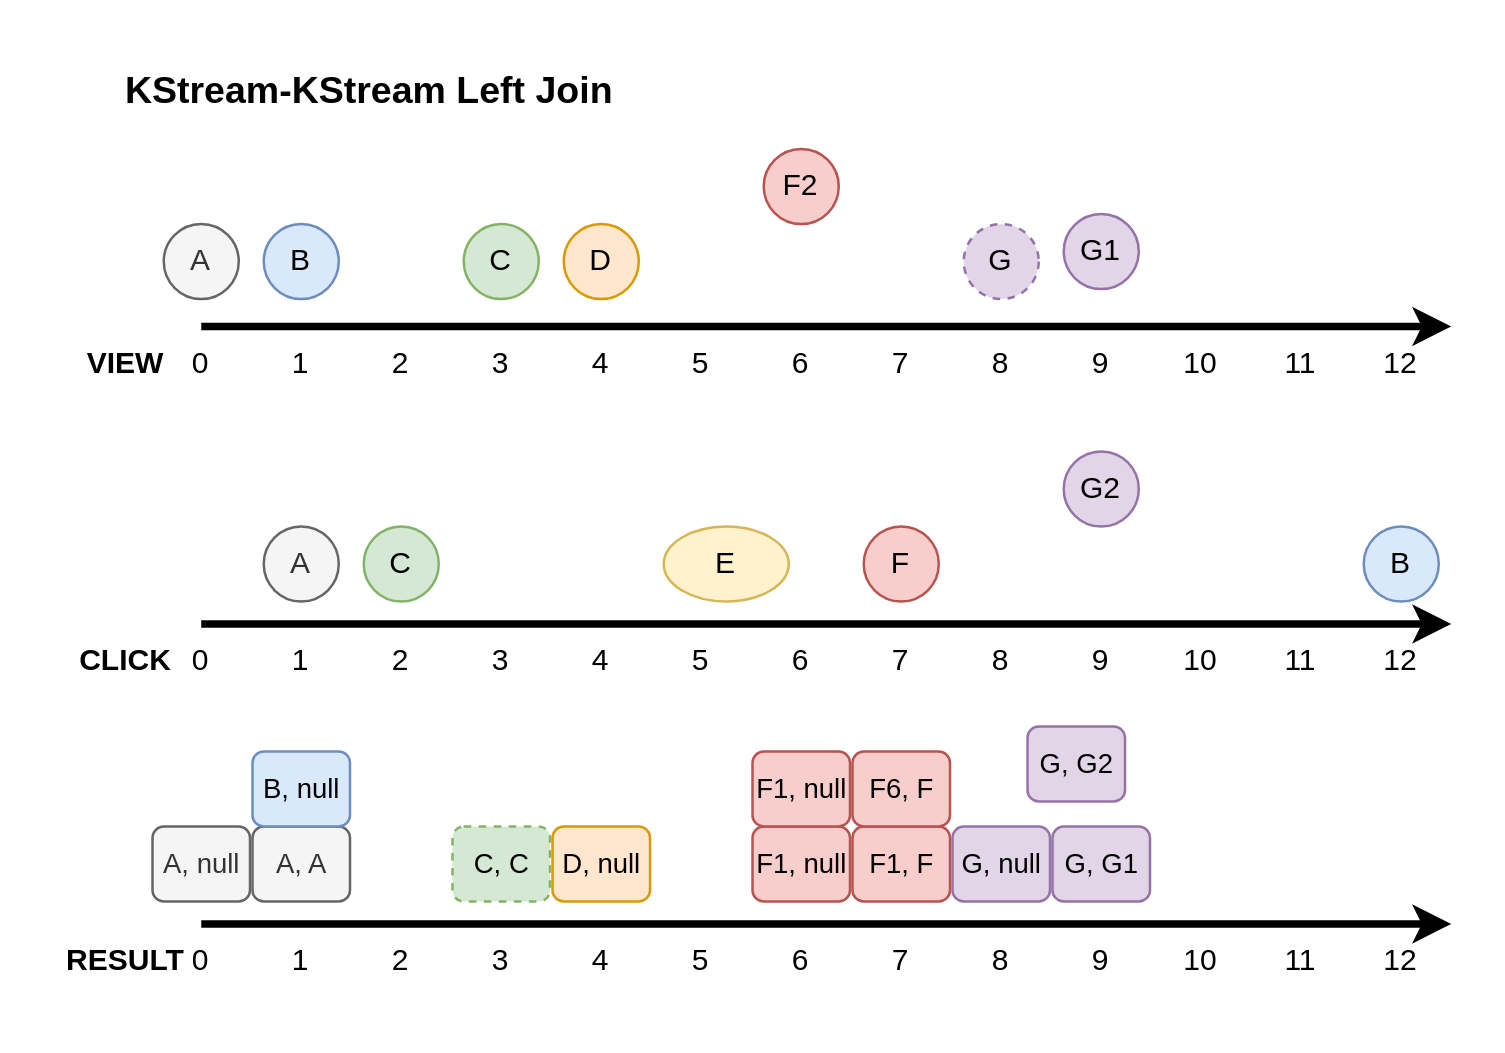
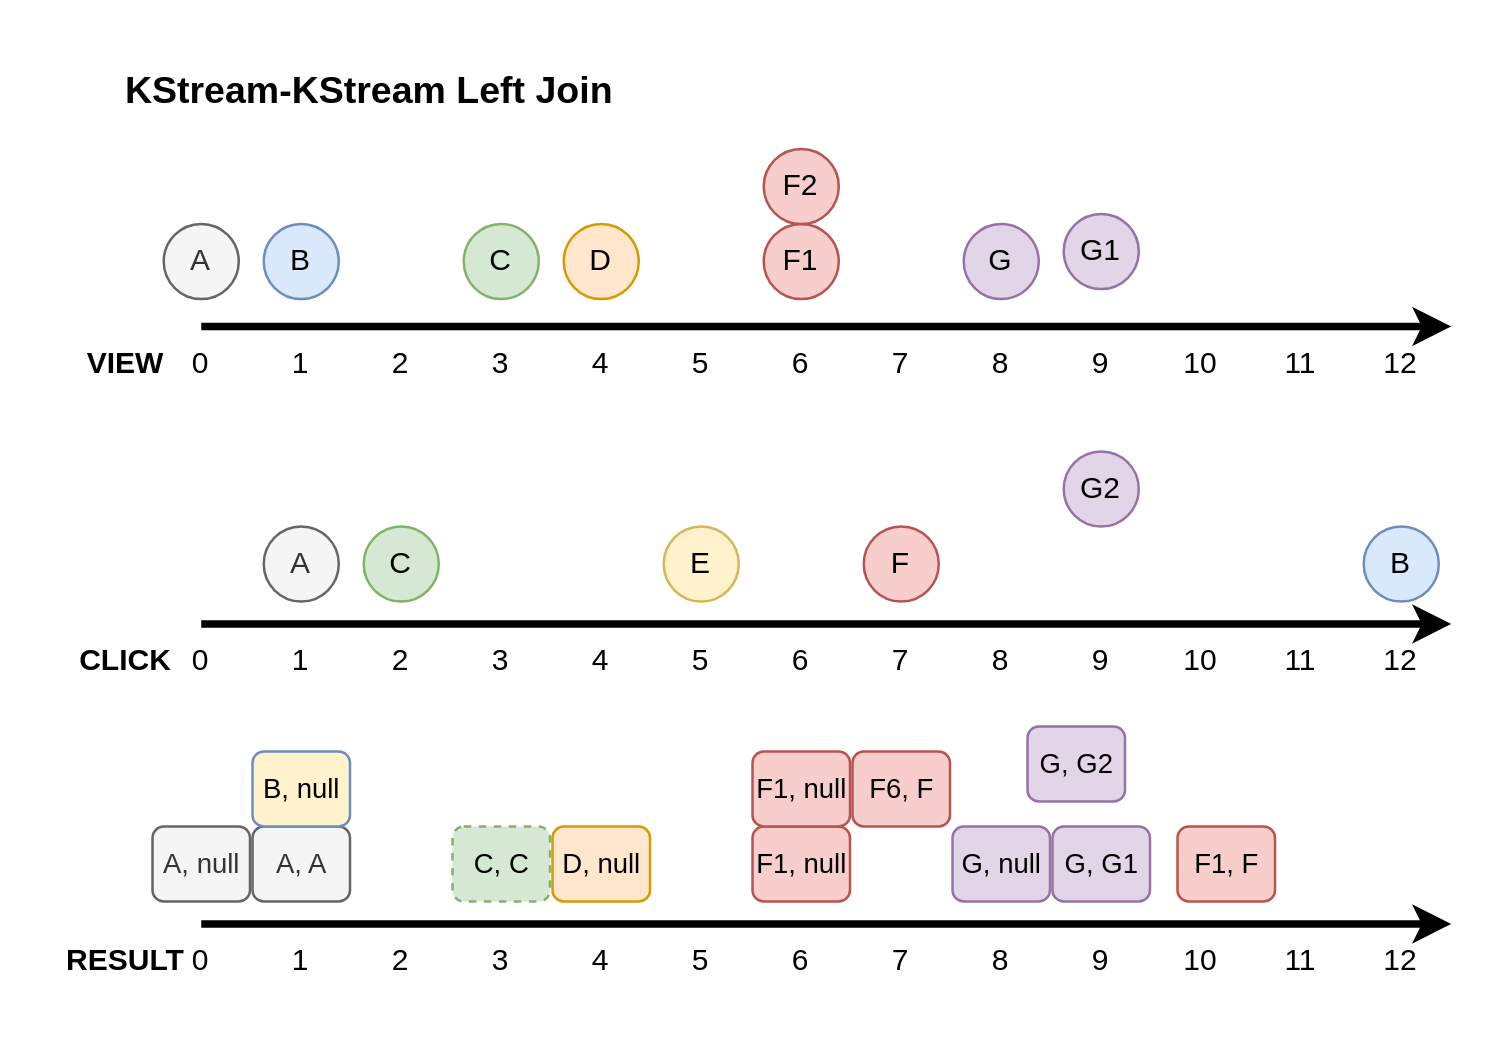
none -> (801, 261)
(1001, 261) -> (1001, 261)
(726, 564) -> (701, 564)
(301, 789) -> (301, 789)
(901, 864) -> (1226, 864)
